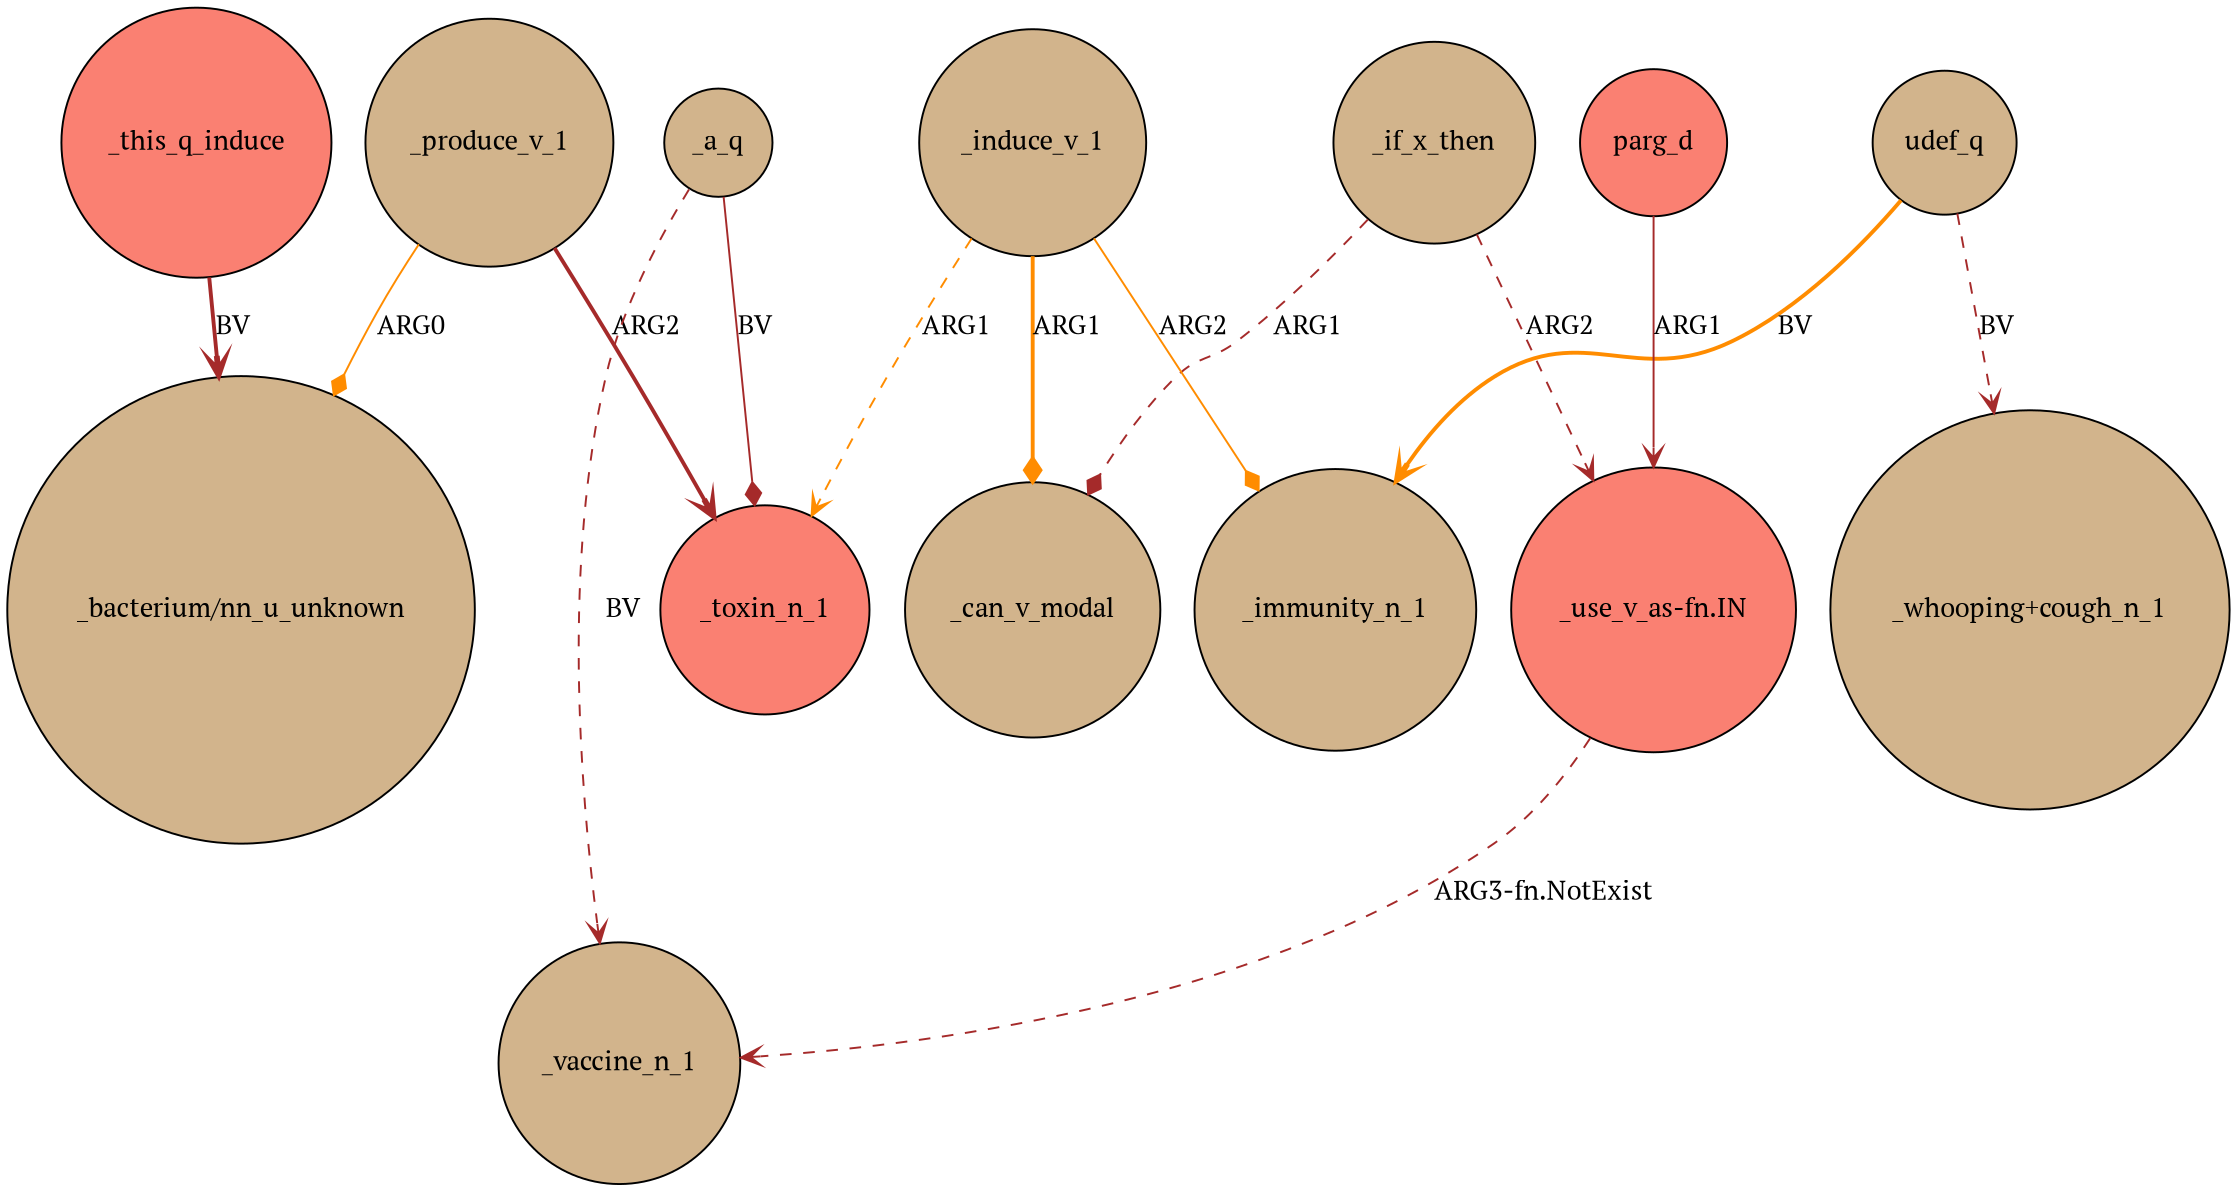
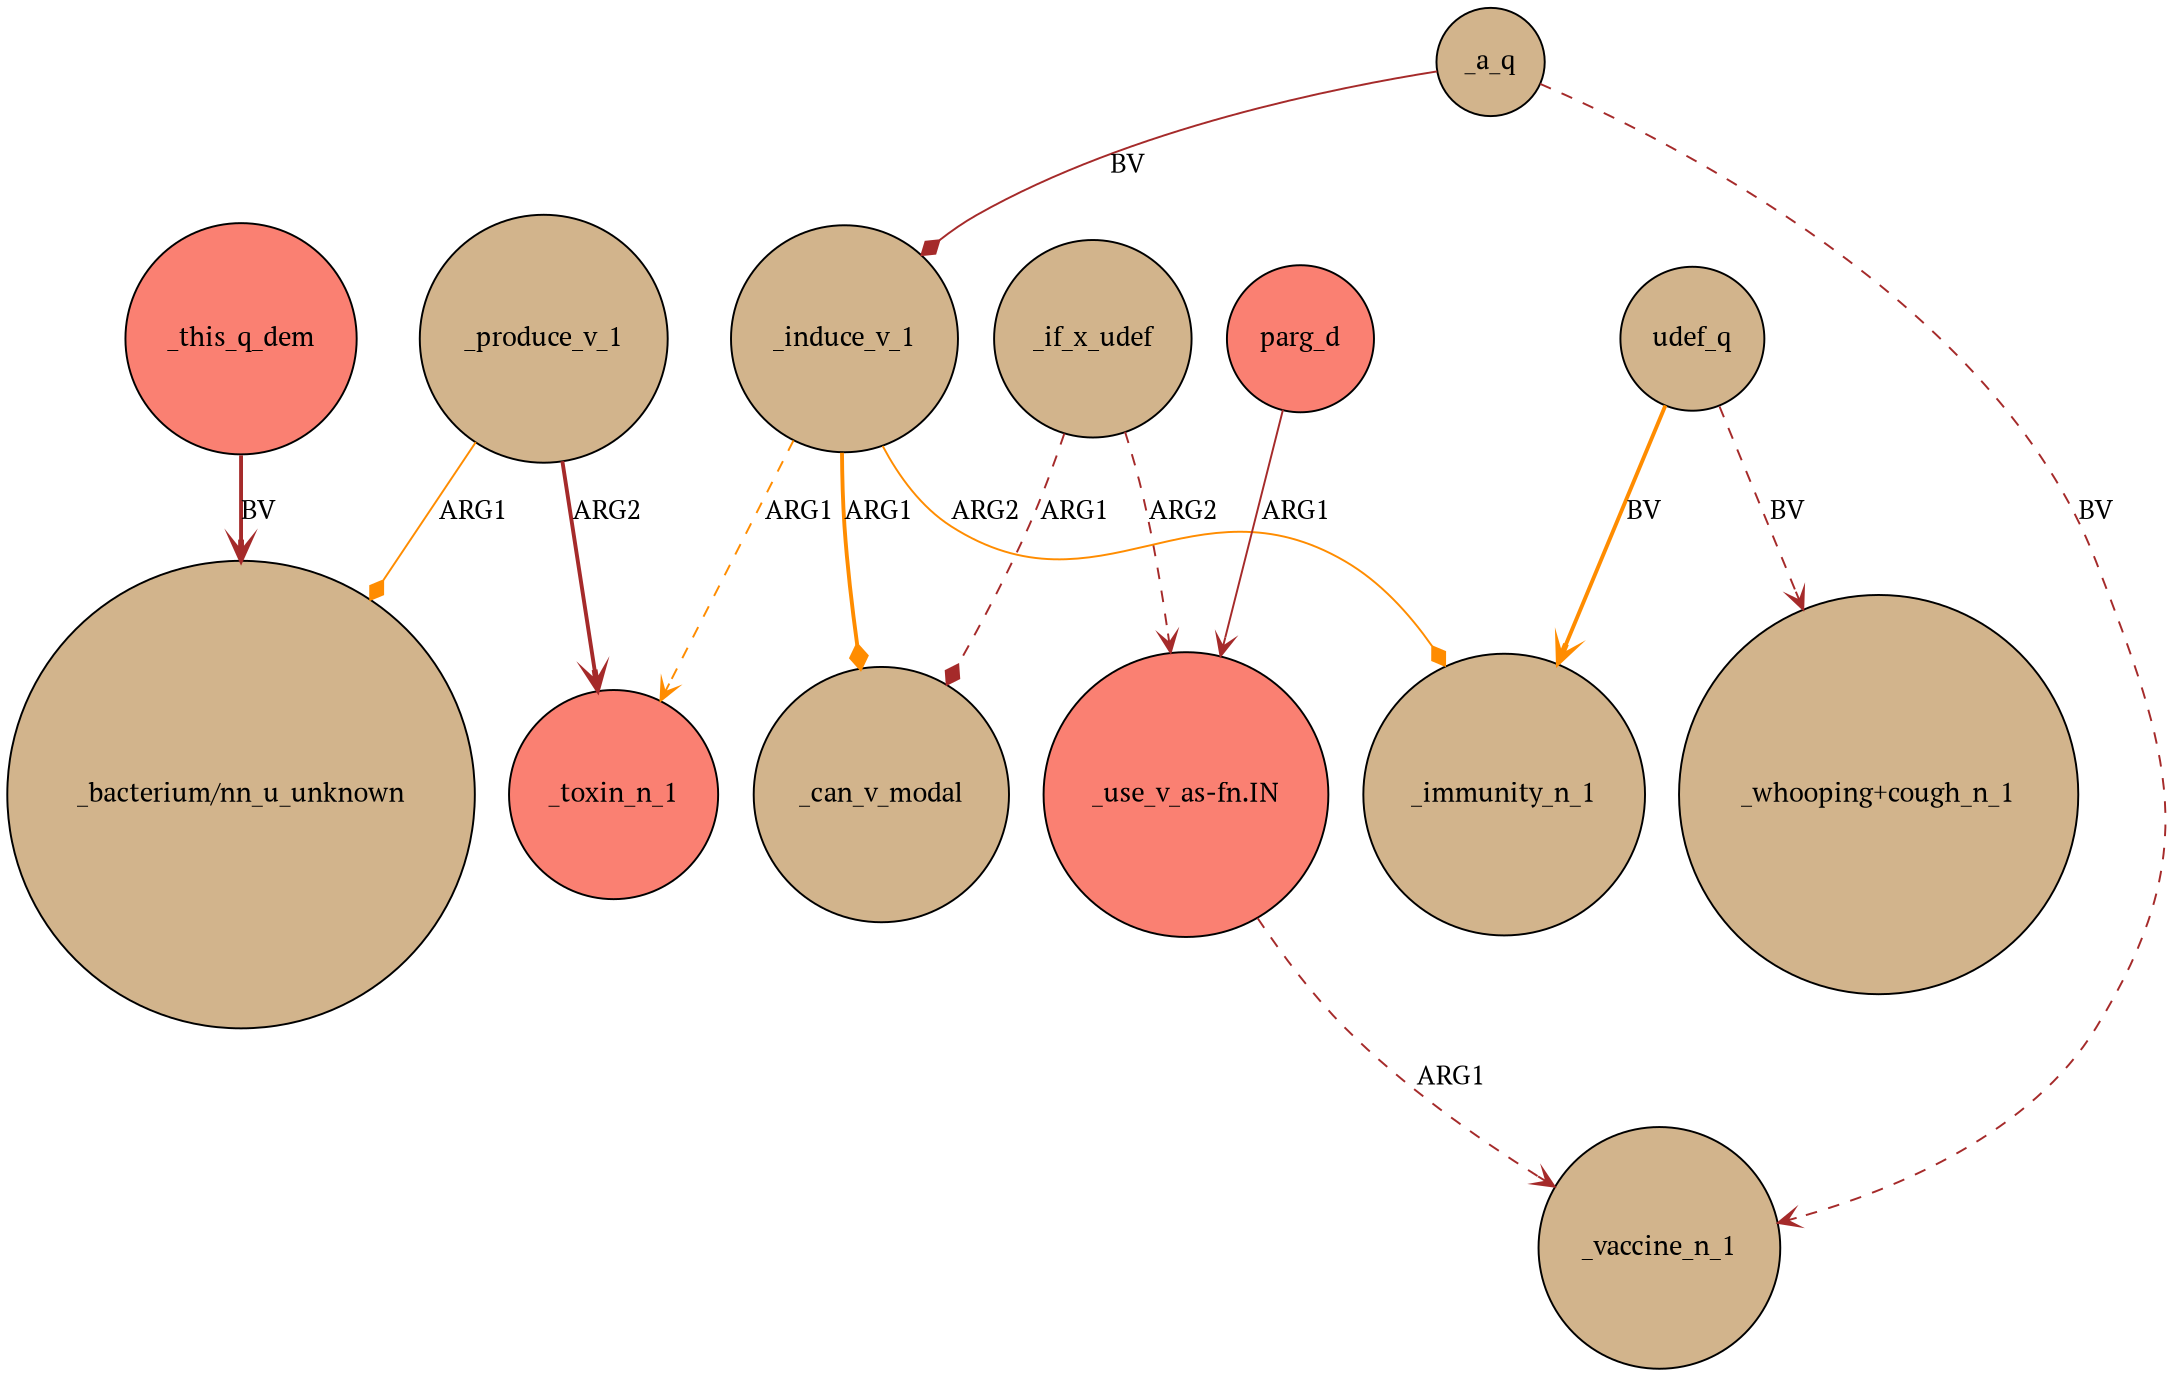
(196, 143) -> (241, 339)
(1434, 143) -> (1093, 339)
(412, 327) -> (474, 512)
(738, 339) -> (1179, 131)
(1544, 893) -> (1452, 1077)
